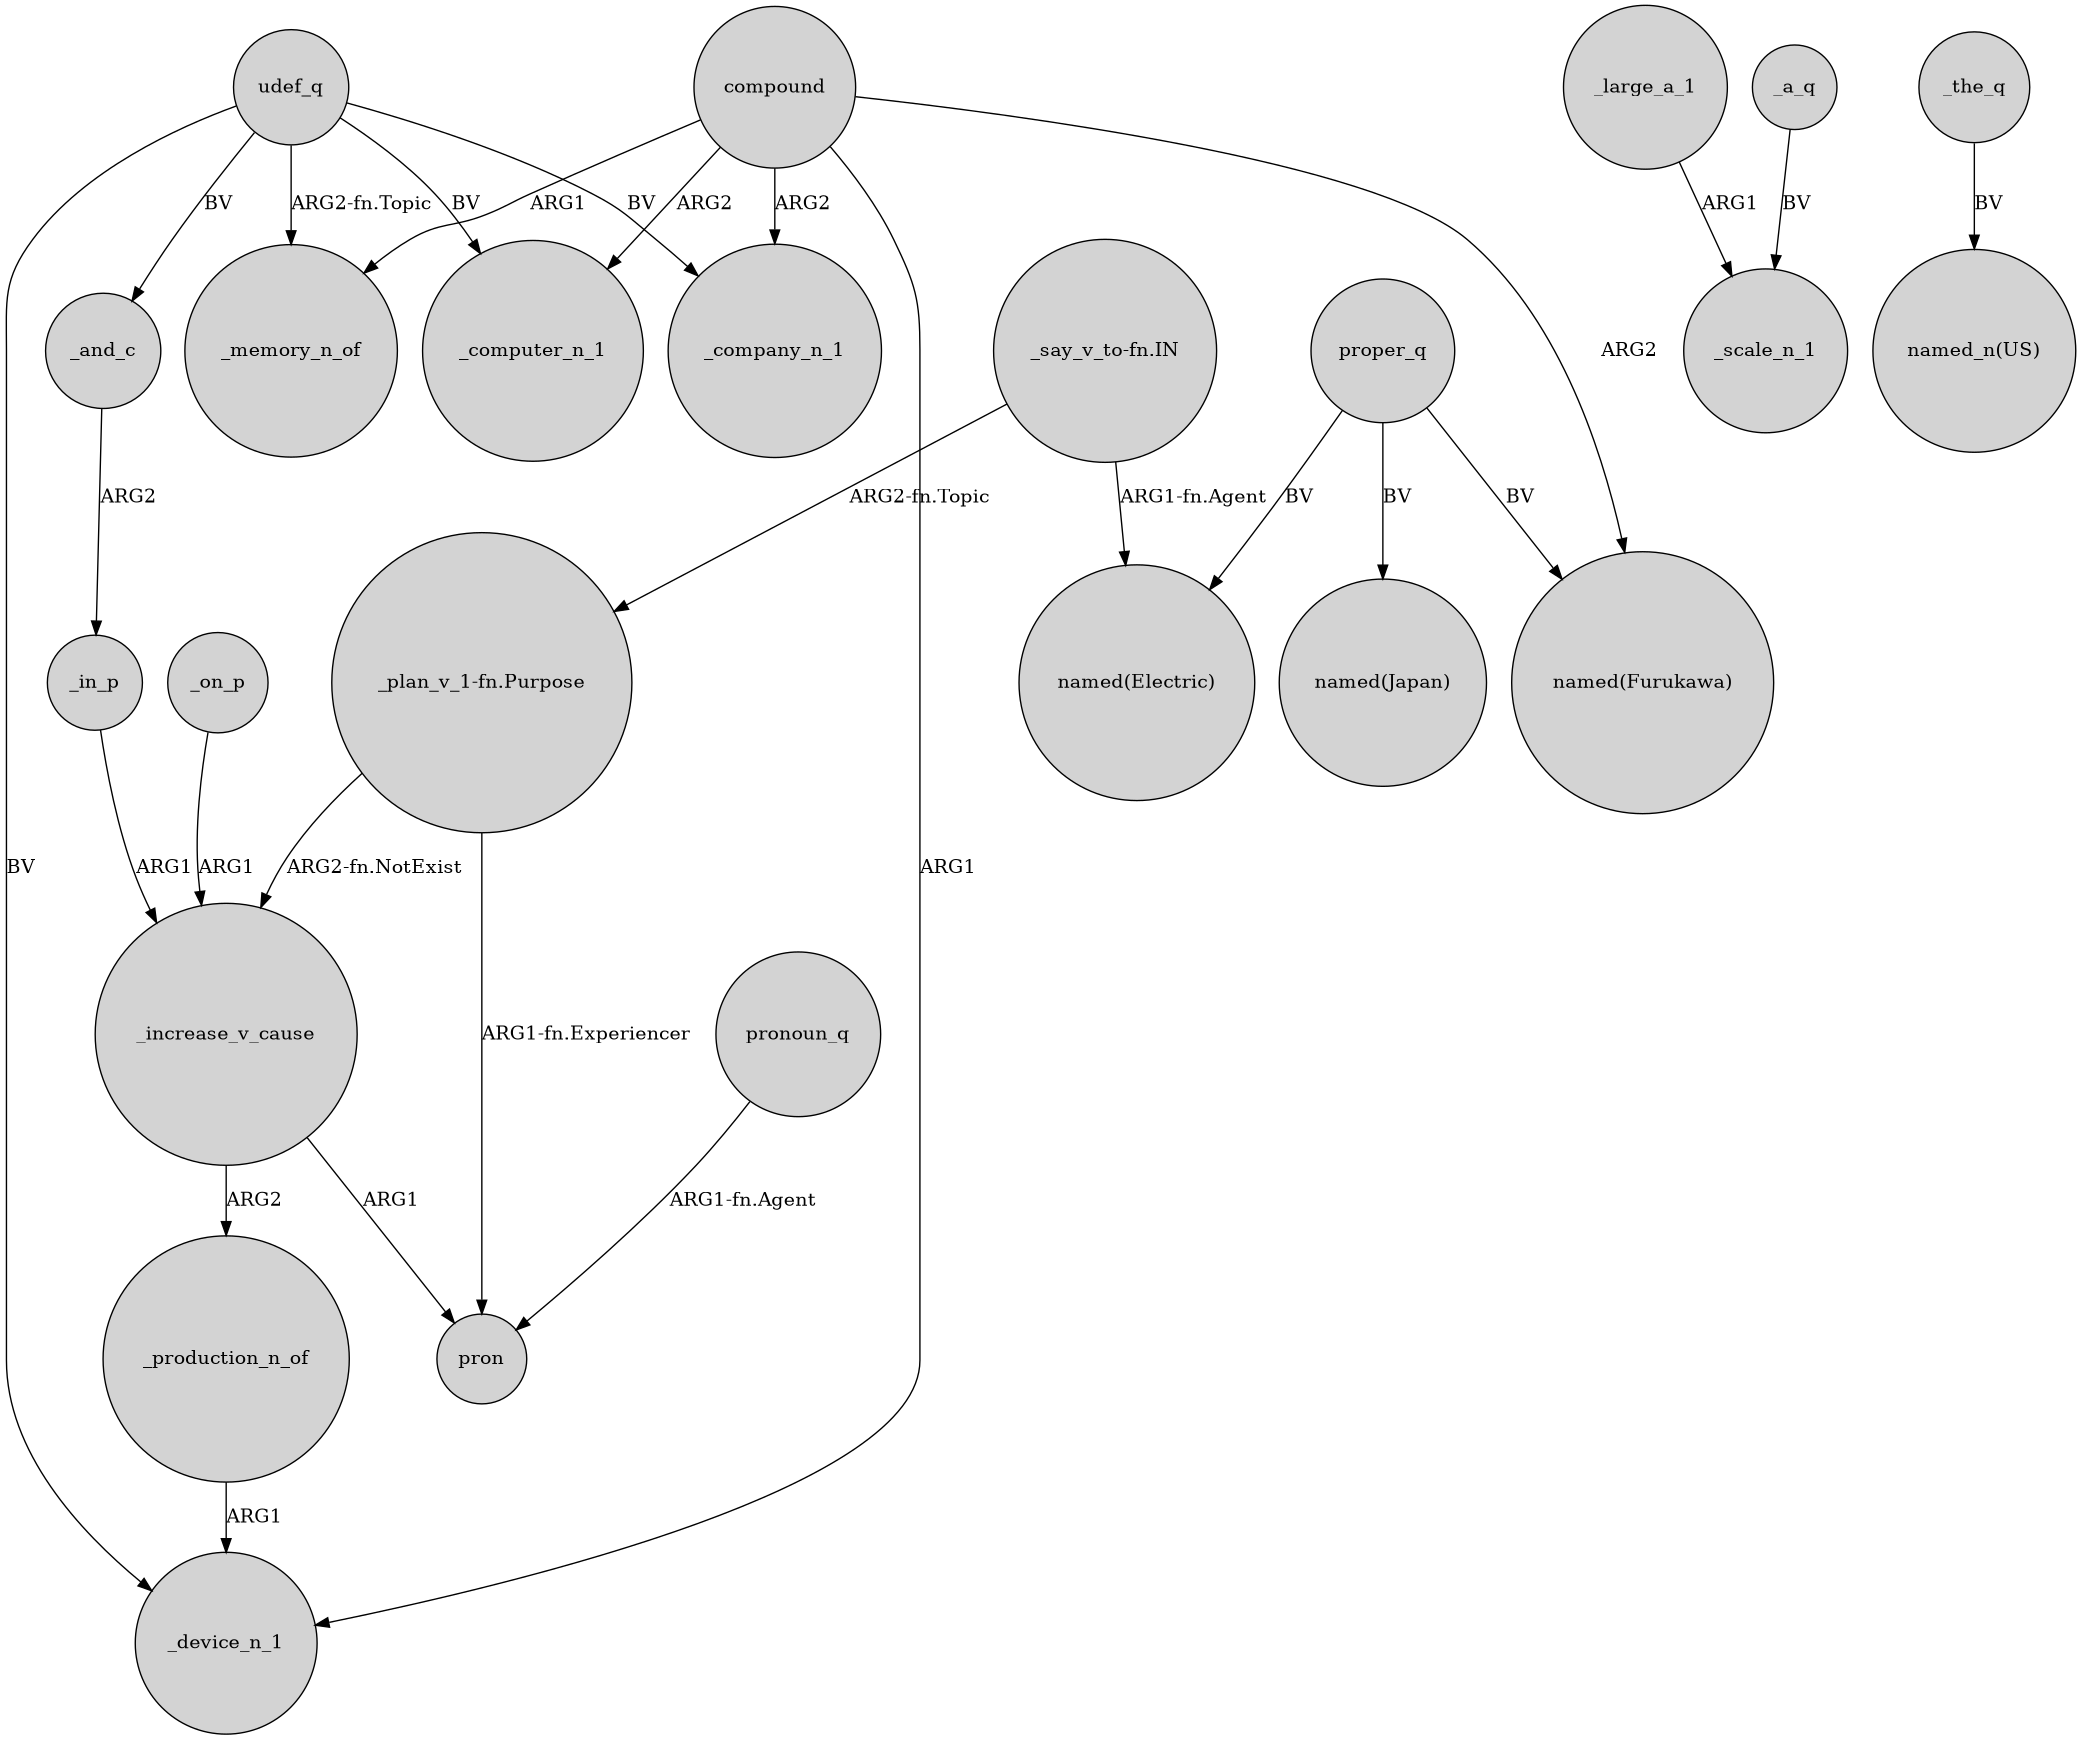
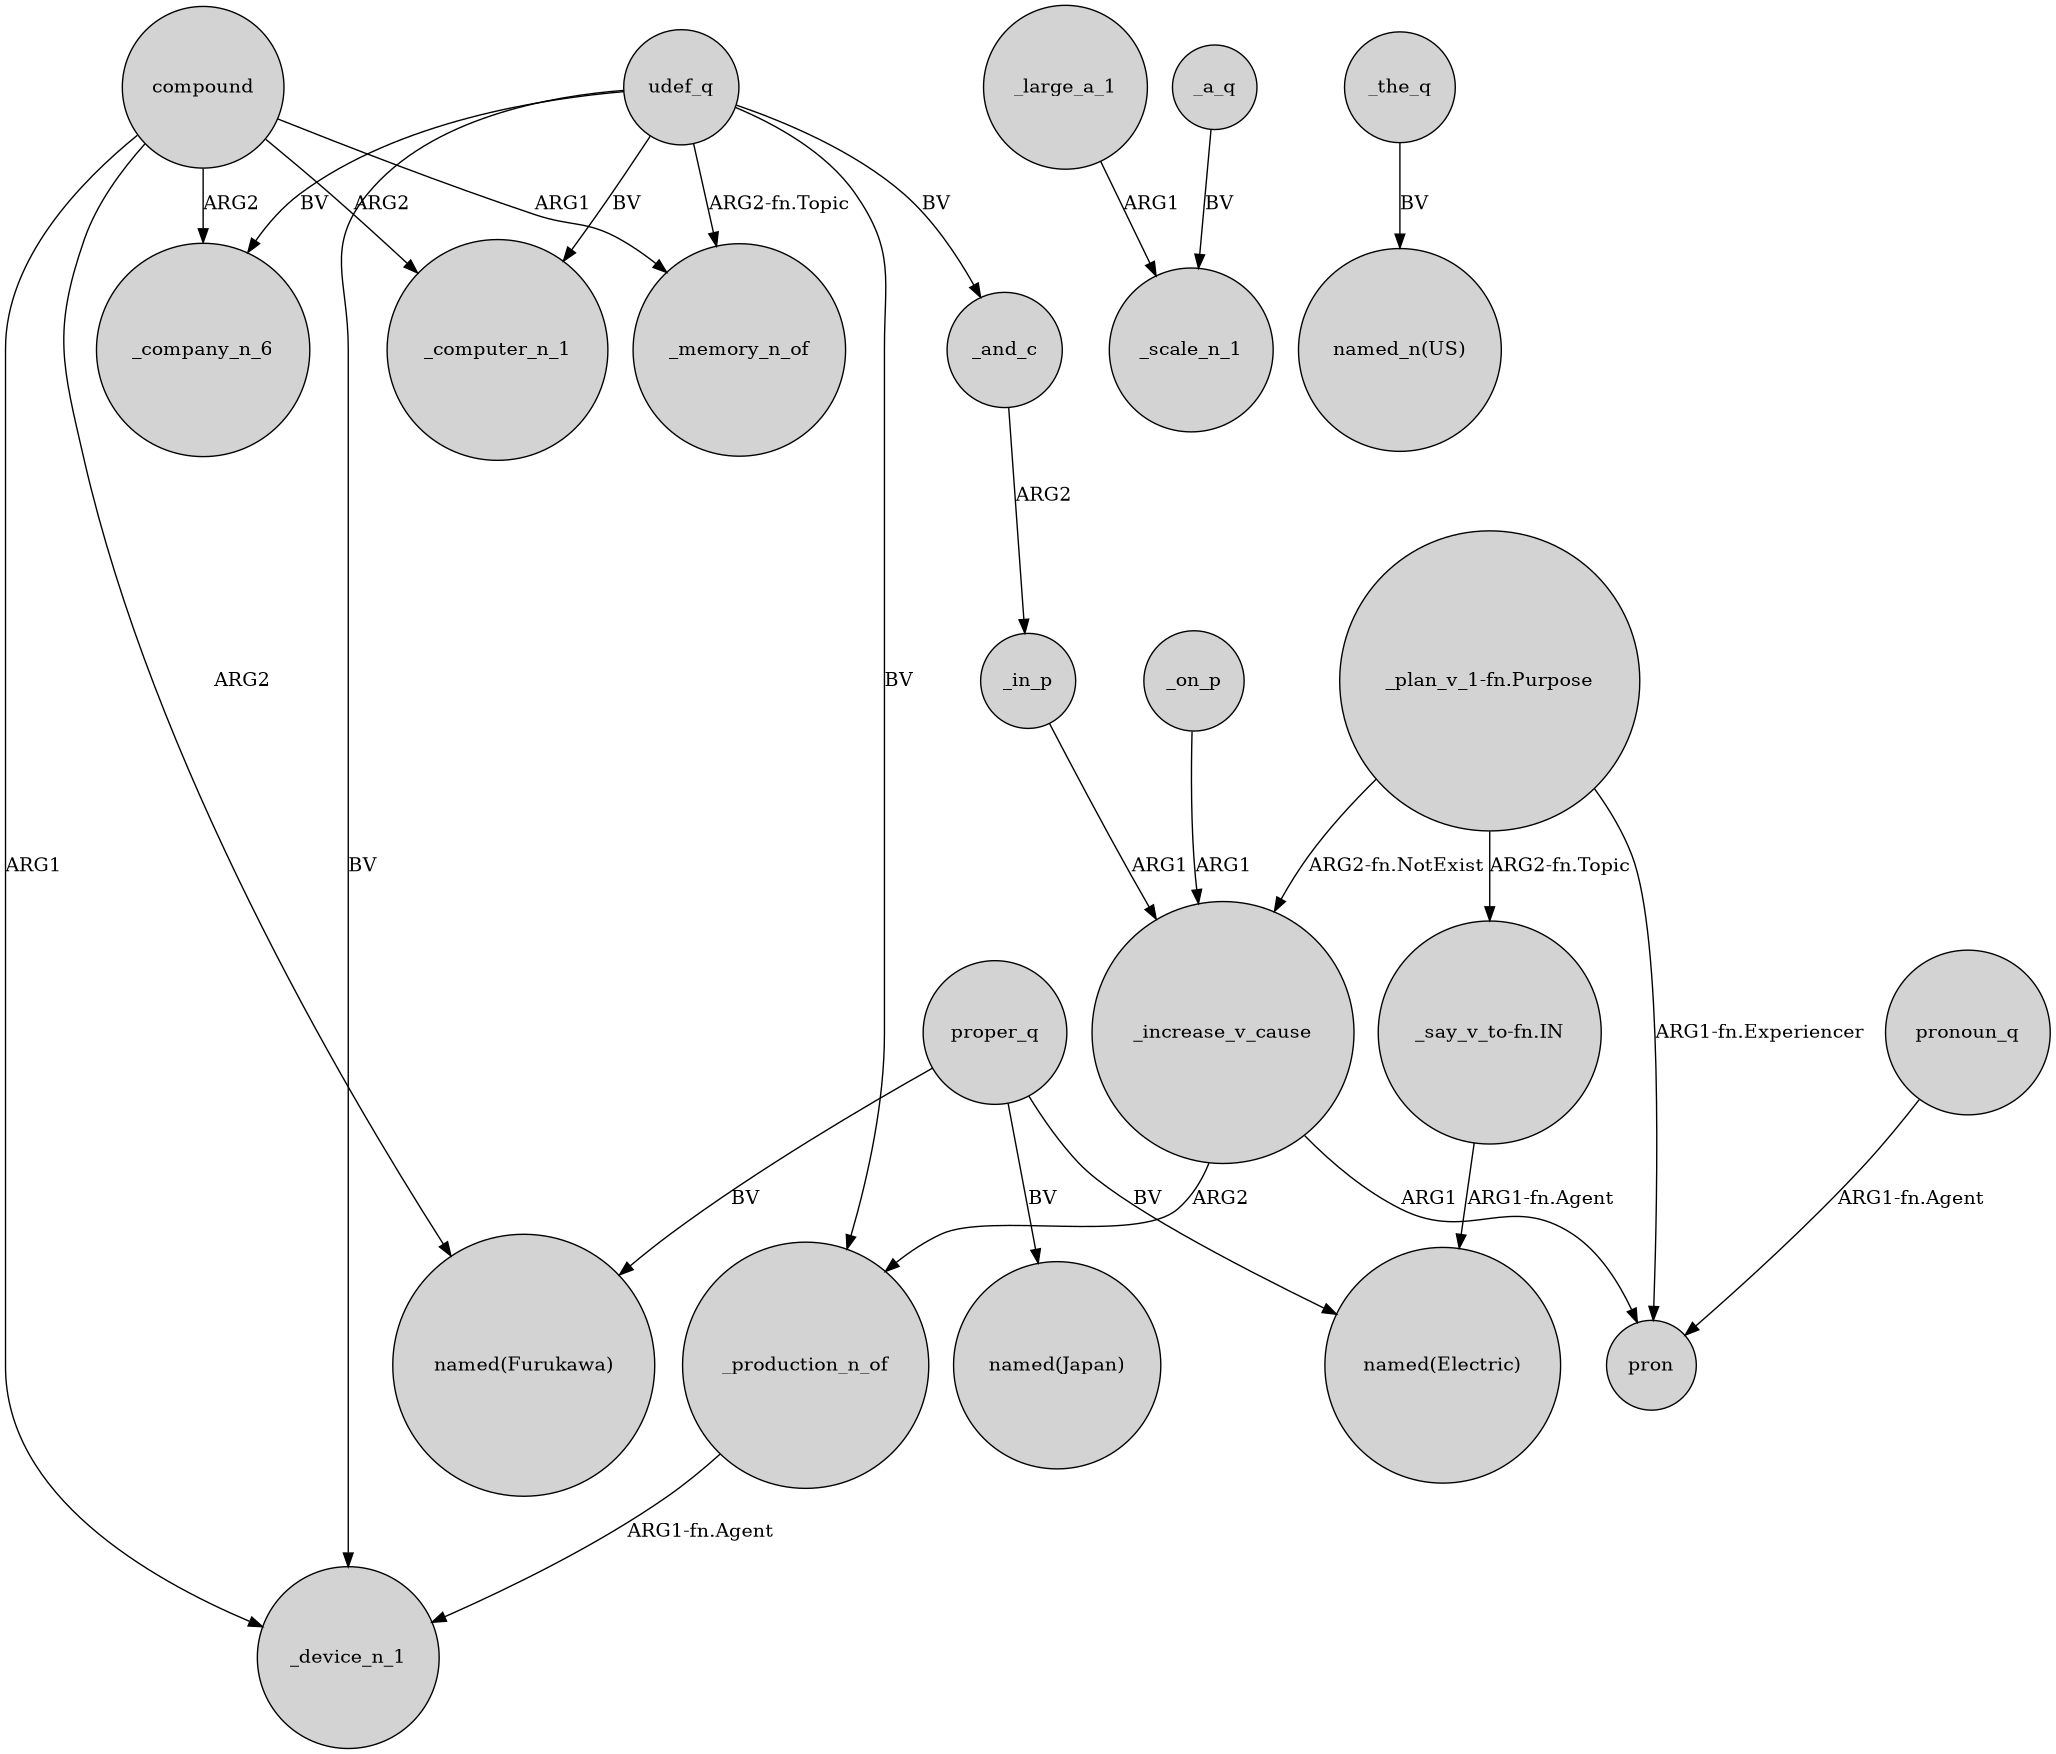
(775, 351) -> (203, 350)
(817, 505) -> (1490, 869)
none -> (884, 638)
(255, 1517) -> (701, 1532)
